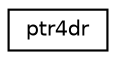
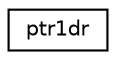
(58, 30) -> (58, 30)
